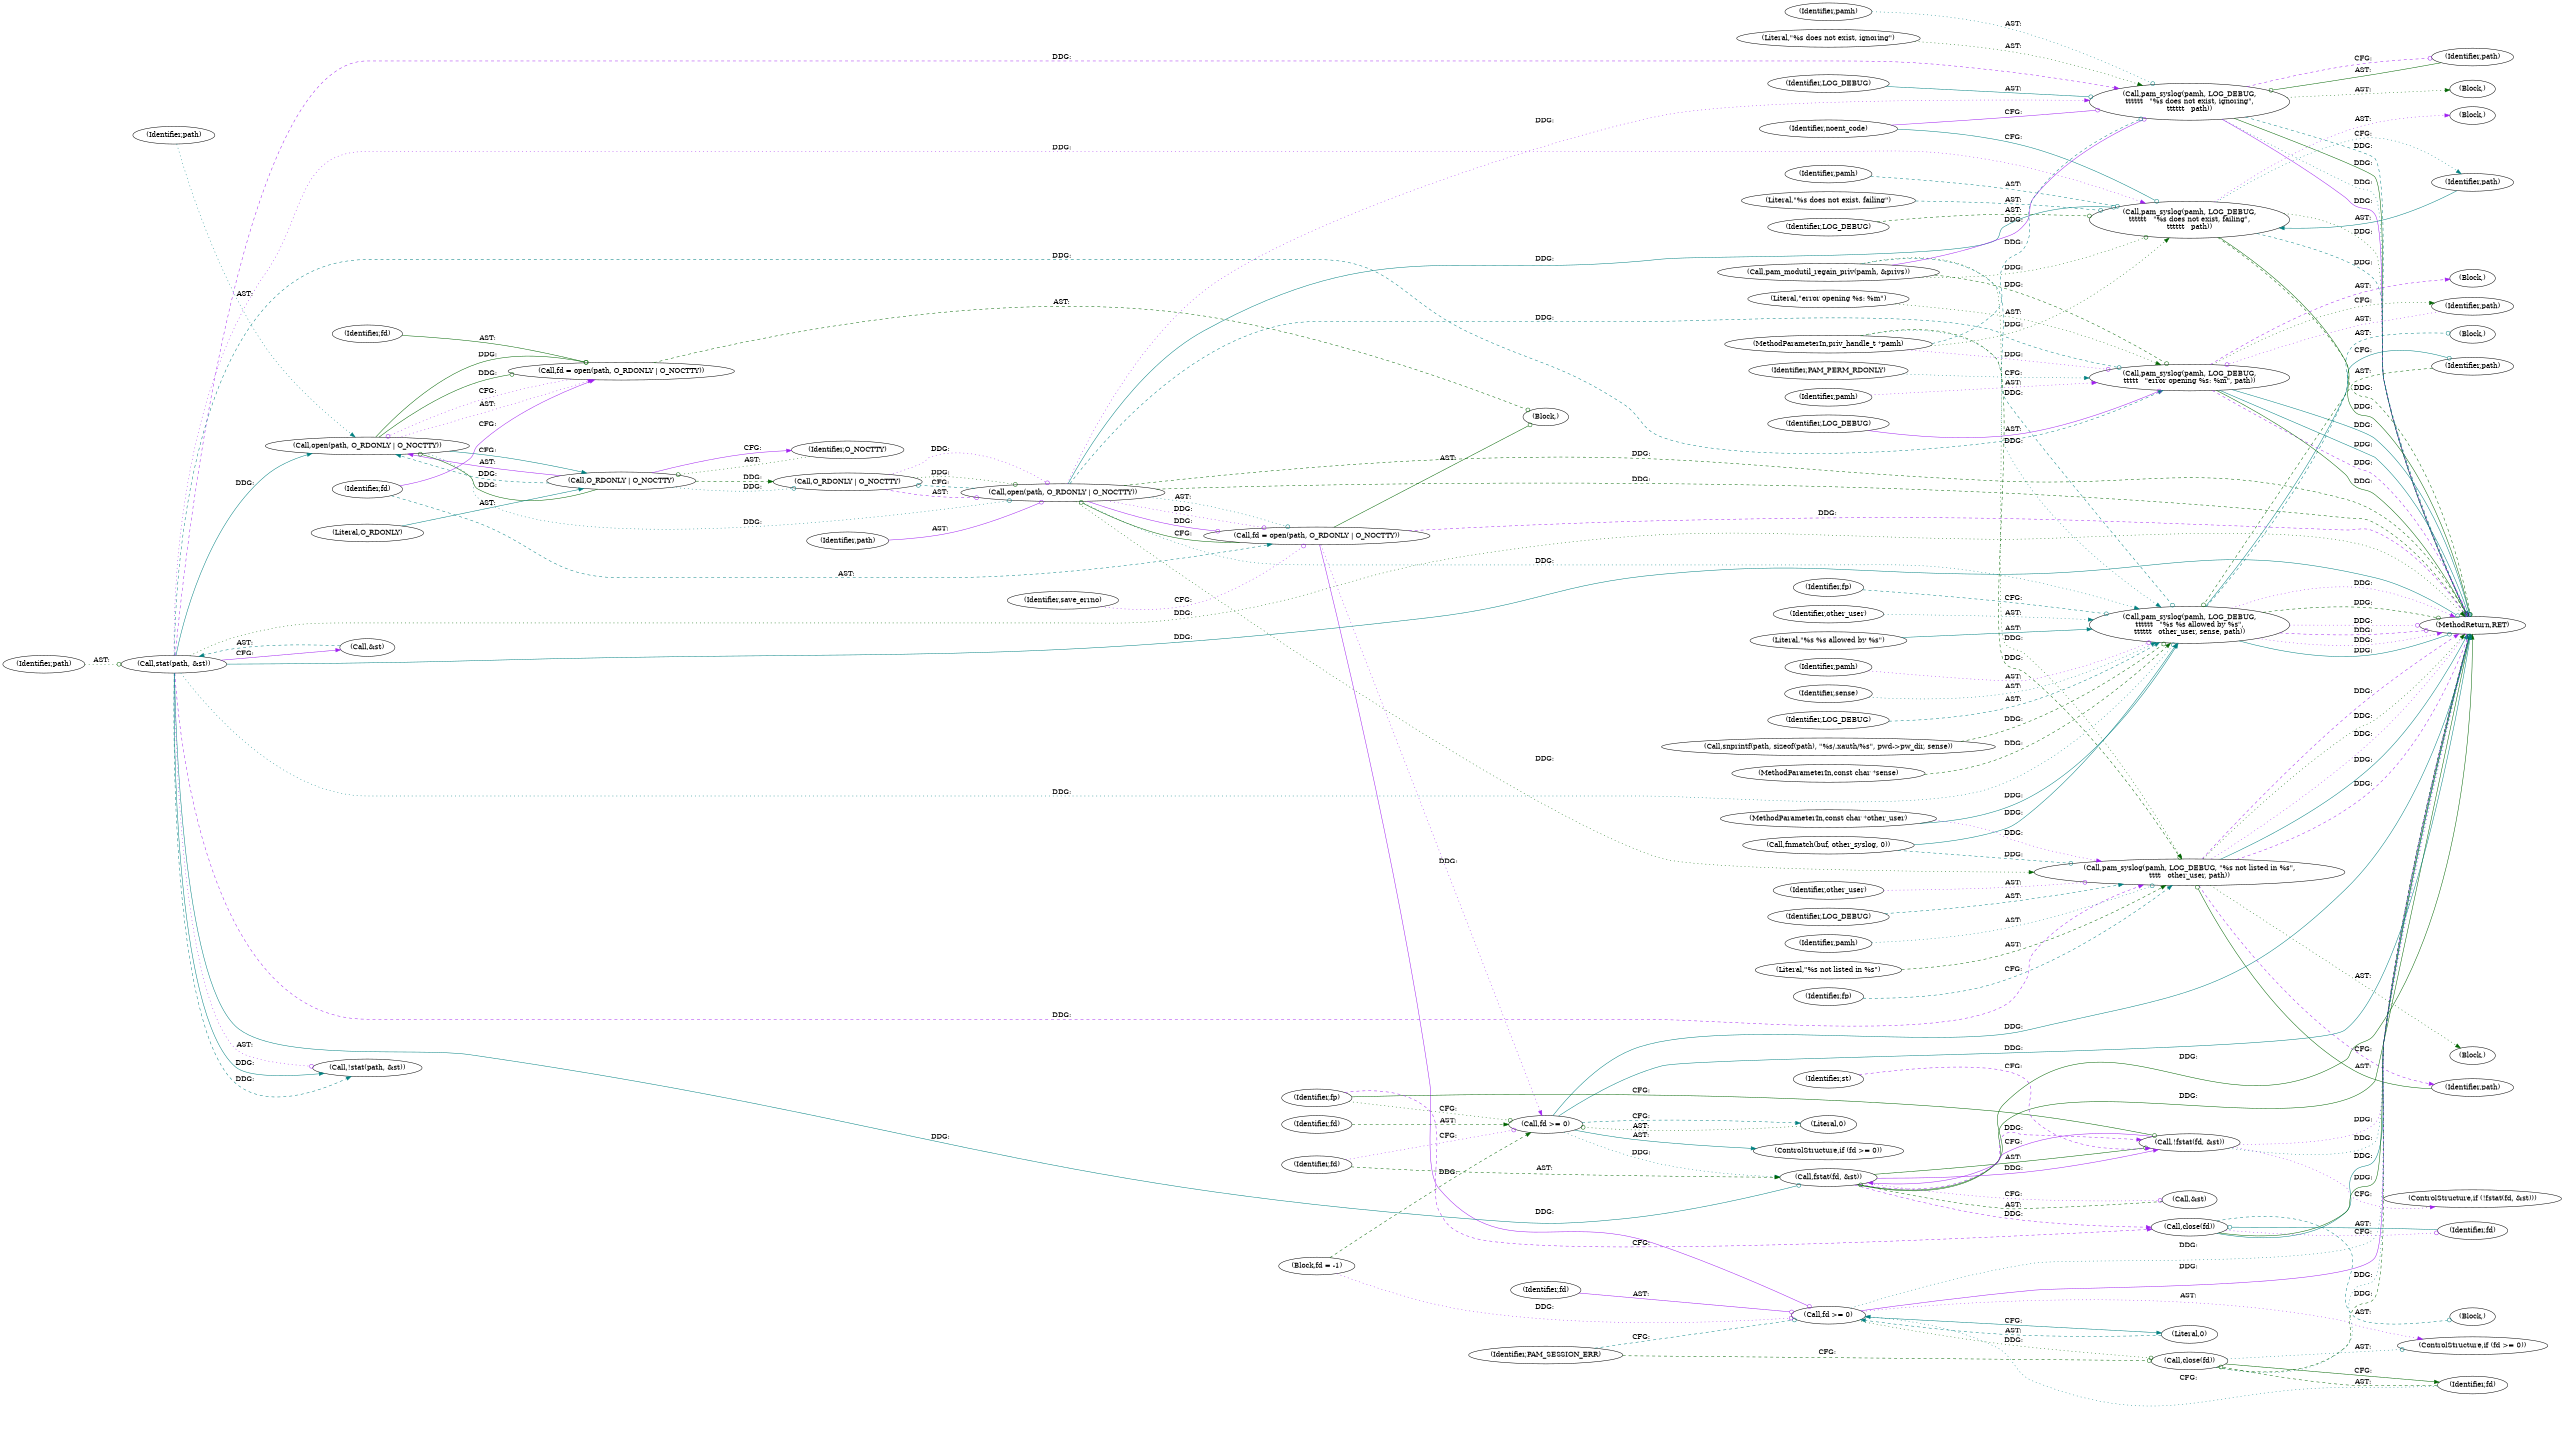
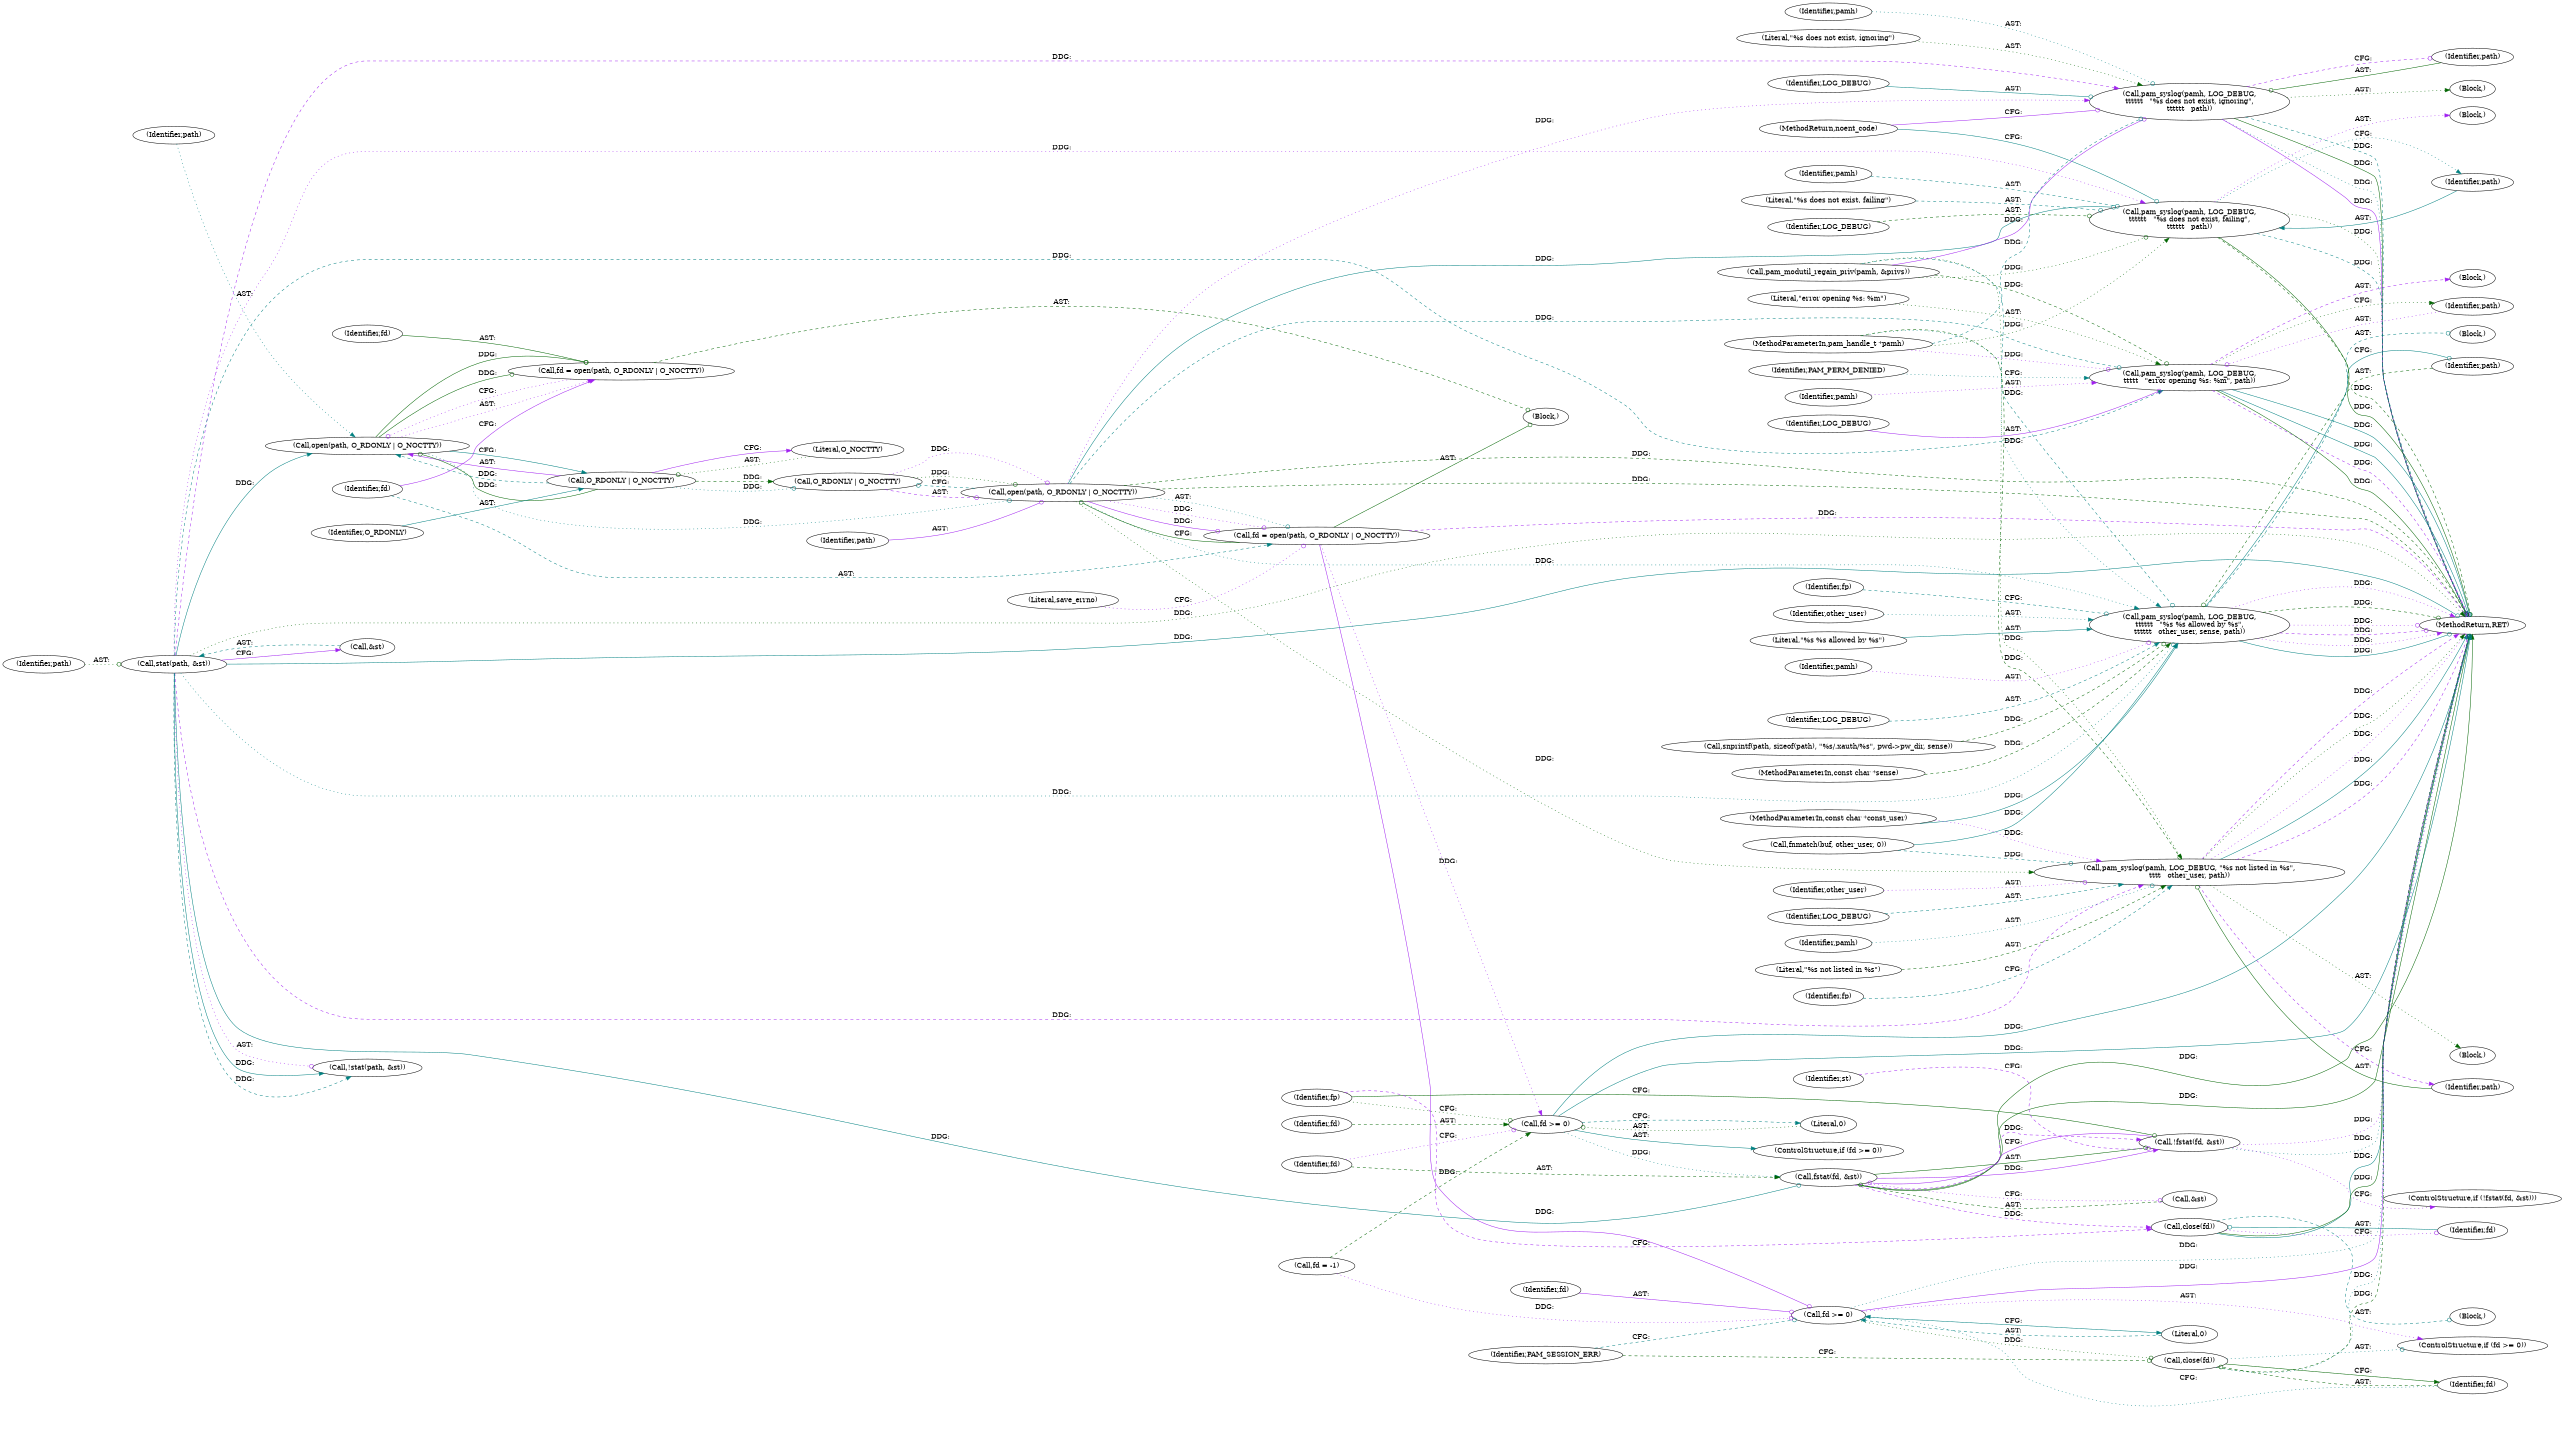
(1828, 129) -> (1828, 129)
(1828, 344) -> (1828, 344)
(1828, 371) -> (1828, 371)
(848, 450) -> (848, 450)
(367, 533) -> (367, 533)
(1063, 600) -> (1063, 600)
(1828, 694) -> none
(1828, 819) -> (1828, 819)
(1828, 845) -> (1828, 845)
(2023, 1078) -> (2023, 1078)
(2010, 1151) -> (2010, 1151)
(1317, 1266) -> (1317, 1266)
